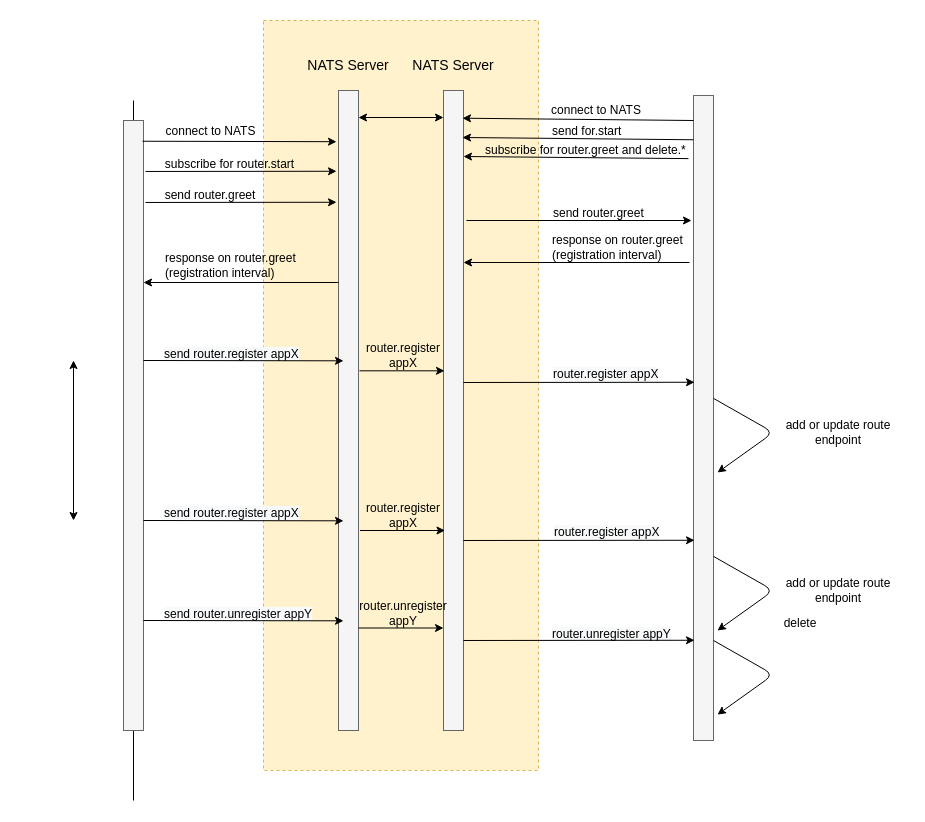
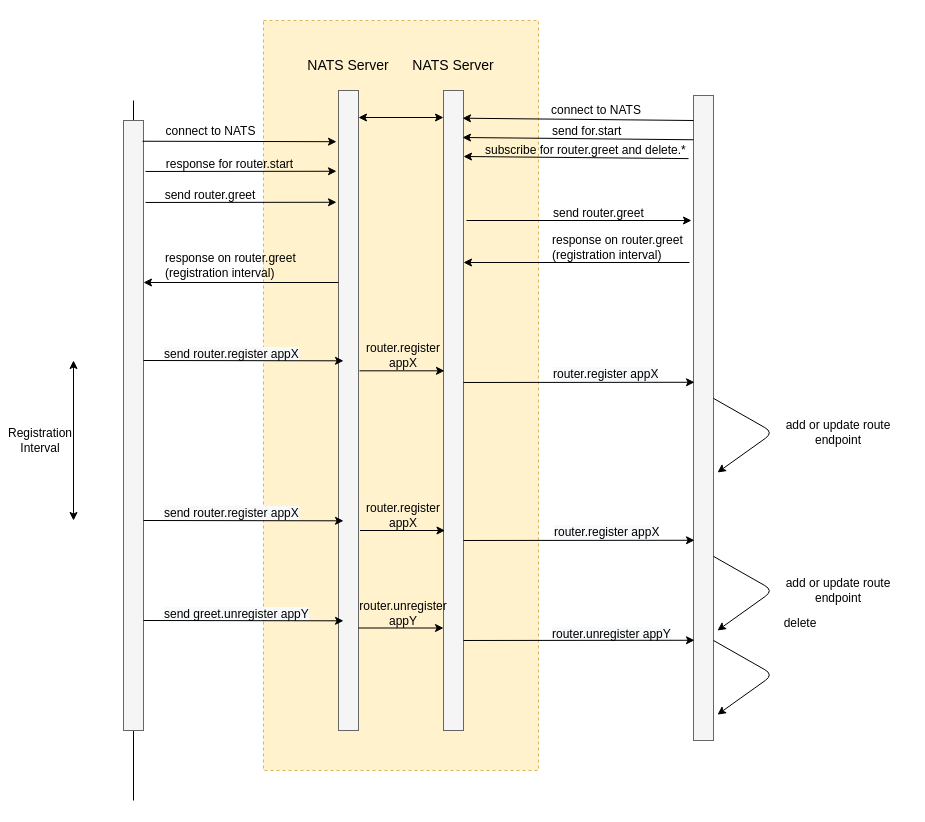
(230, 165) -> (230, 165)
none -> (41, 441)
(239, 622) -> (239, 622)
